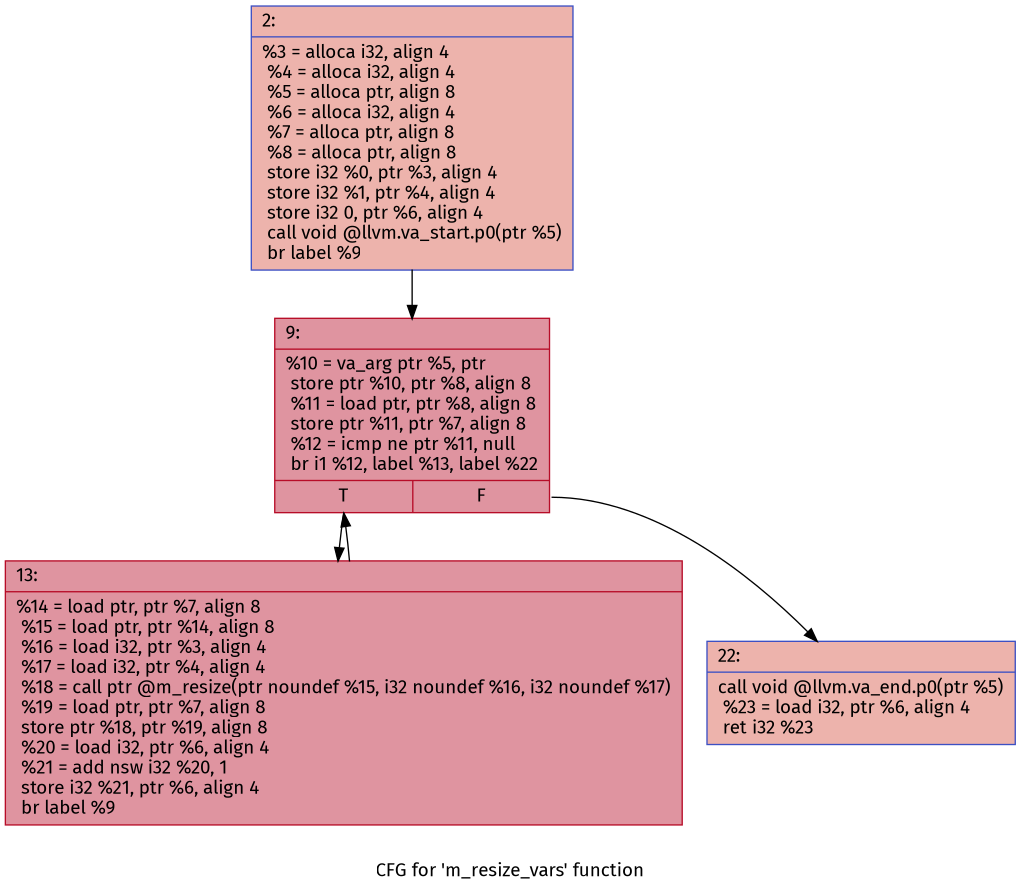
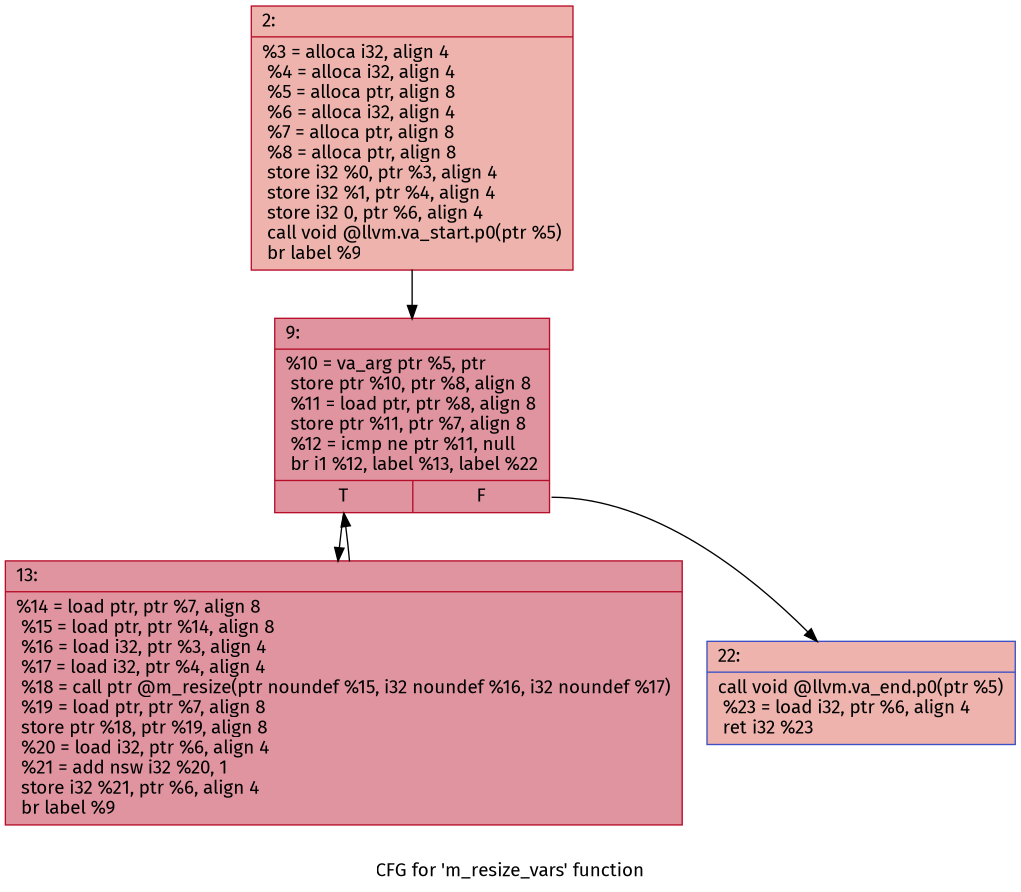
(412, 138) -> (412, 138)
